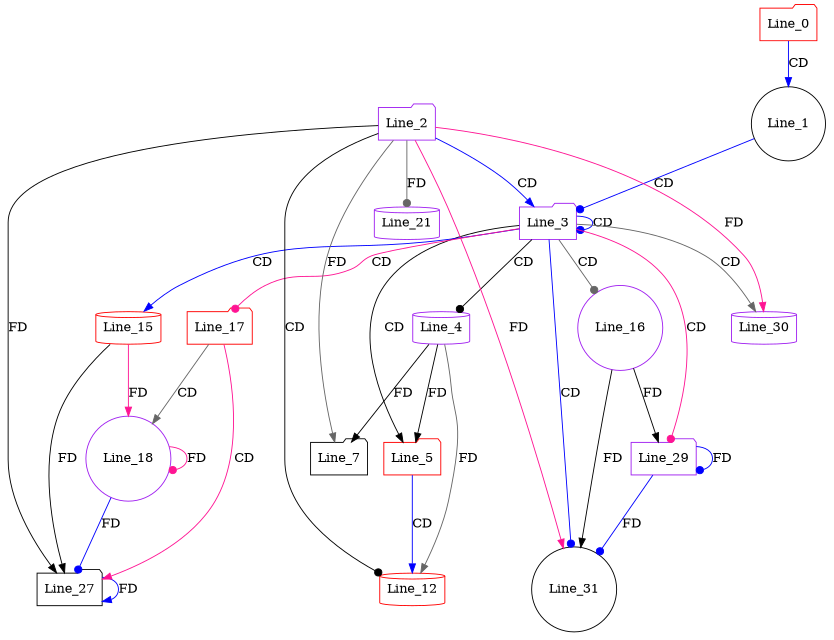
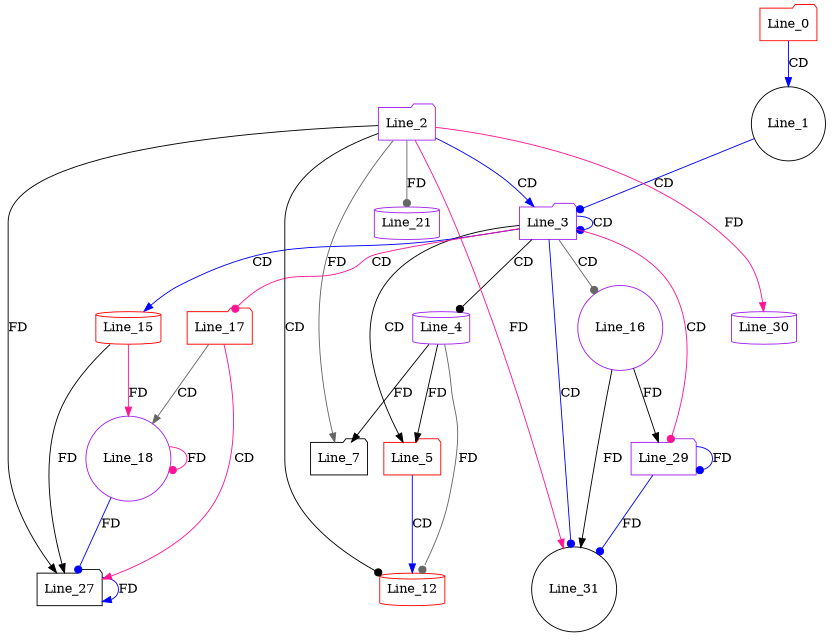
(675, 242) -> none
(456, 457) -> (456, 457)
